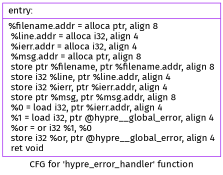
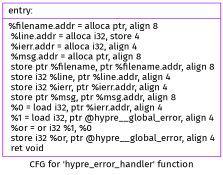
(74, 36) -> (74, 36)
